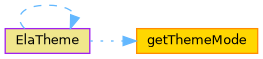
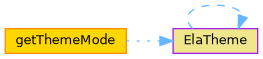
(107, 41) -> (143, 41)
